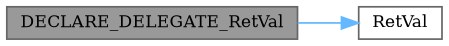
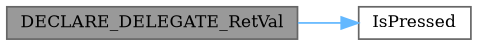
(400, 23) -> (415, 23)
